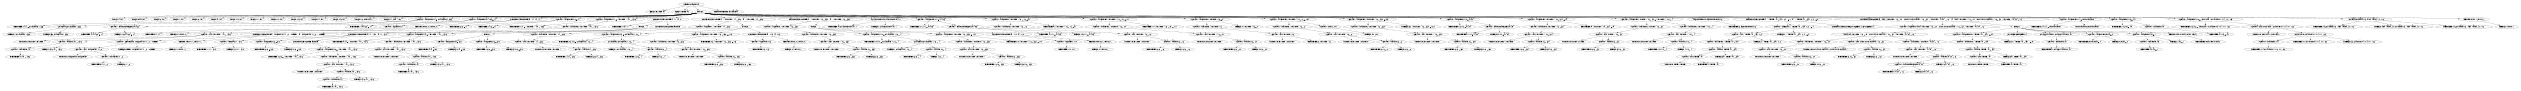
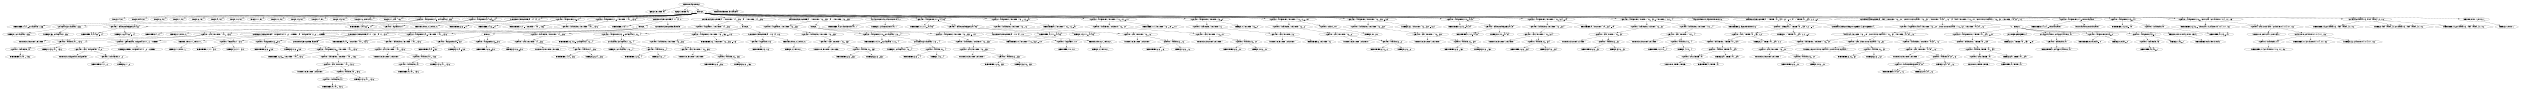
(691, 4) -> (691, 4)
